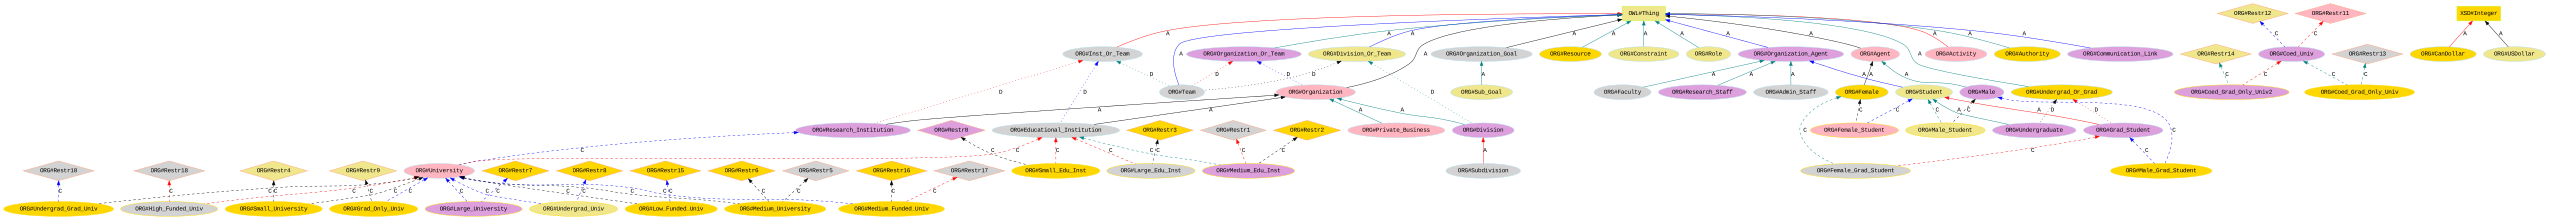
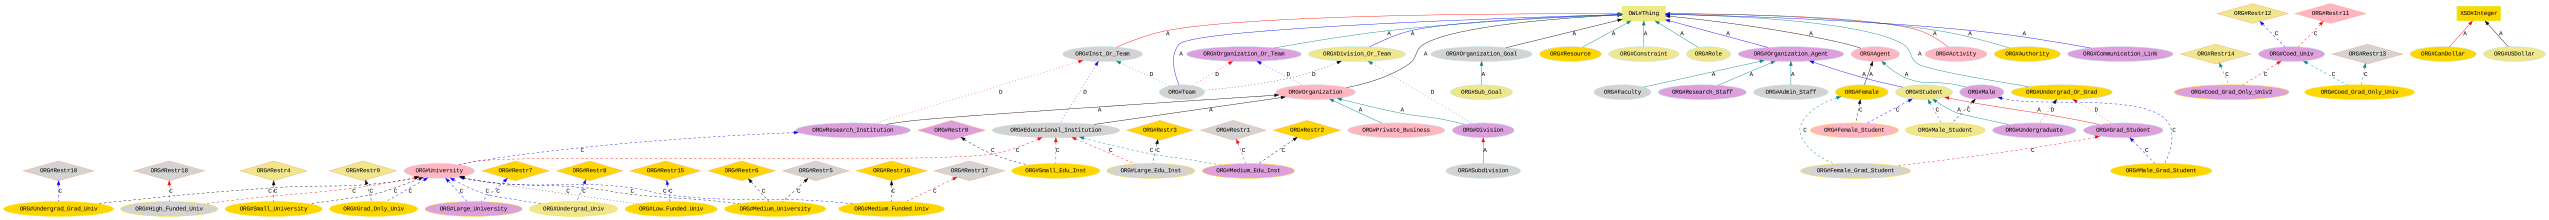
(551, 192) -> (551, 192)
